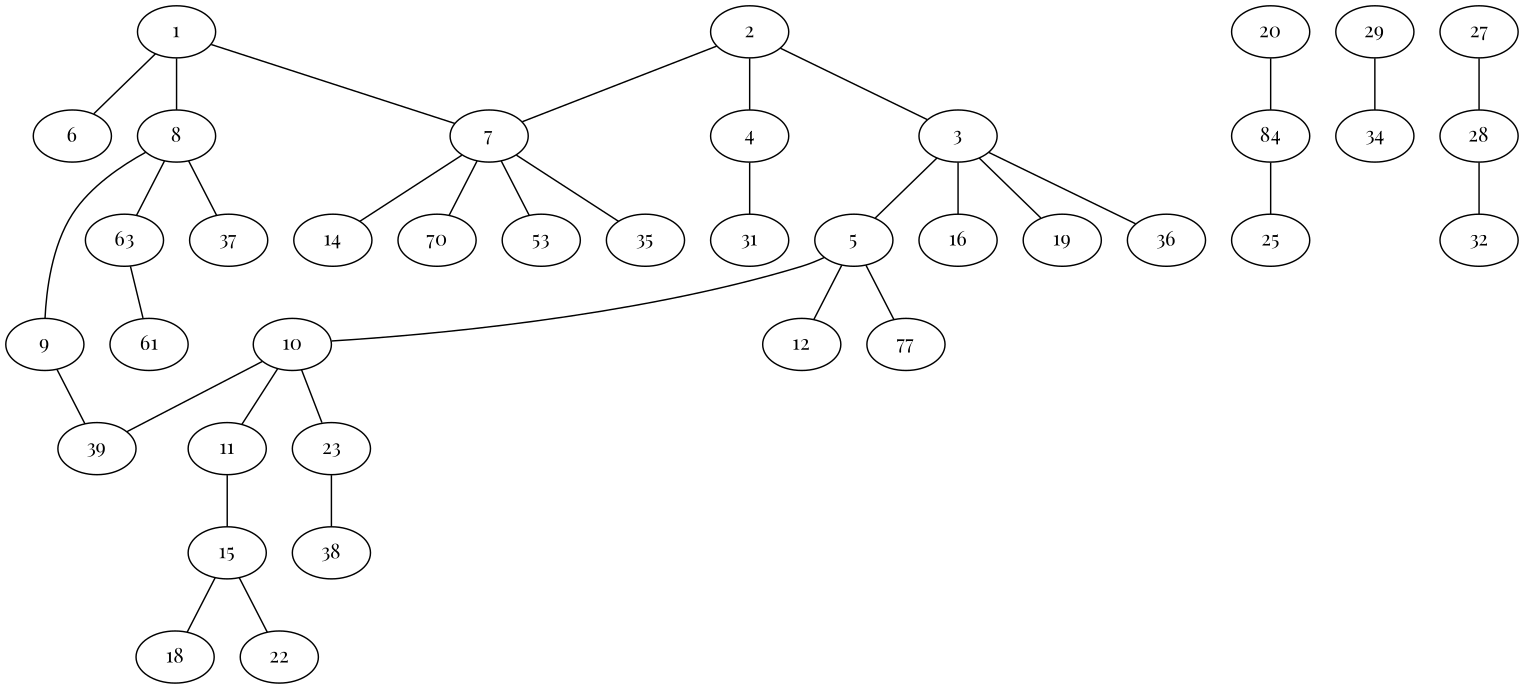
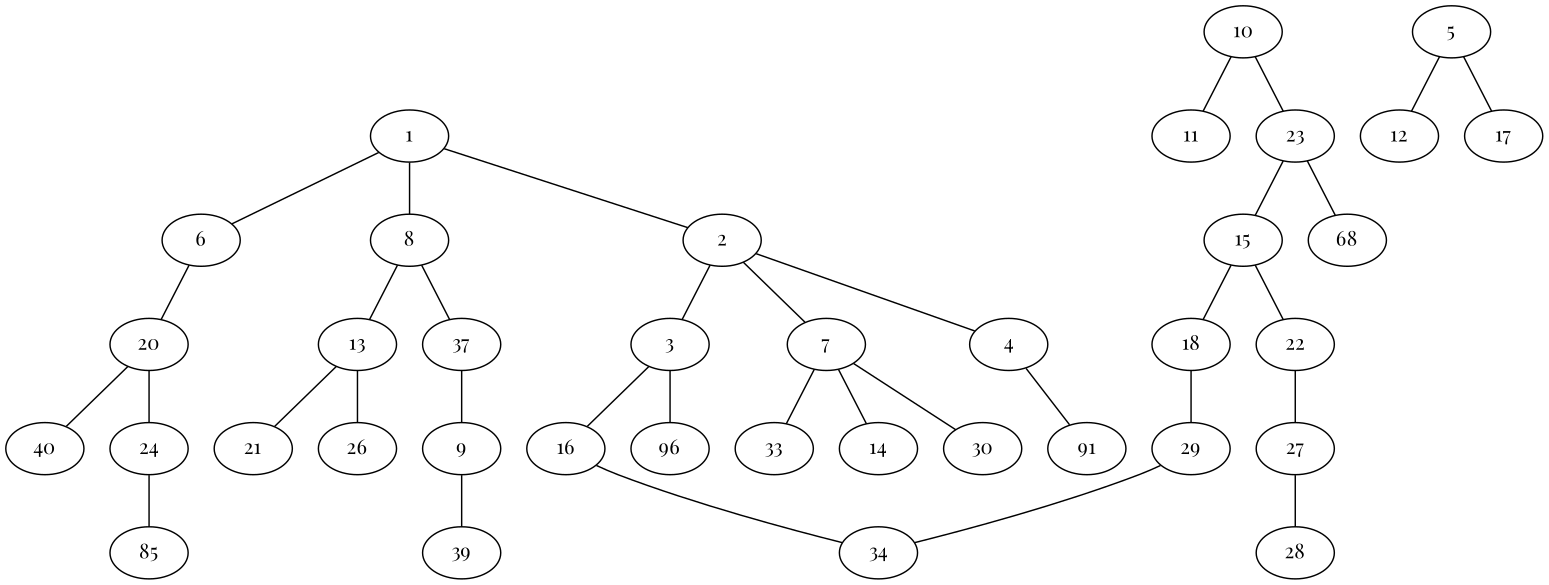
(333, 84) -> (566, 188)
(1271, 136) -> (149, 449)
(906, 188) -> none
(69, 219) -> (462, 397)
(124, 240) -> (357, 344)
(437, 240) -> (983, 449)
(541, 240) -> (774, 449)
(645, 240) -> none
(750, 240) -> (1087, 449)
(1062, 240) -> none
(1166, 240) -> (670, 449)
(1271, 240) -> (149, 553)
(1479, 240) -> none
none -> (175, 292)
(581, 314) -> none
(149, 344) -> (253, 449)
(906, 344) -> (1504, 136)
(195, 397) -> none
none -> (1191, 397)
none -> (1295, 397)
none -> (45, 449)
none -> (357, 449)
(227, 501) -> (1269, 188)
none -> (718, 508)
(331, 553) -> (1347, 240)
